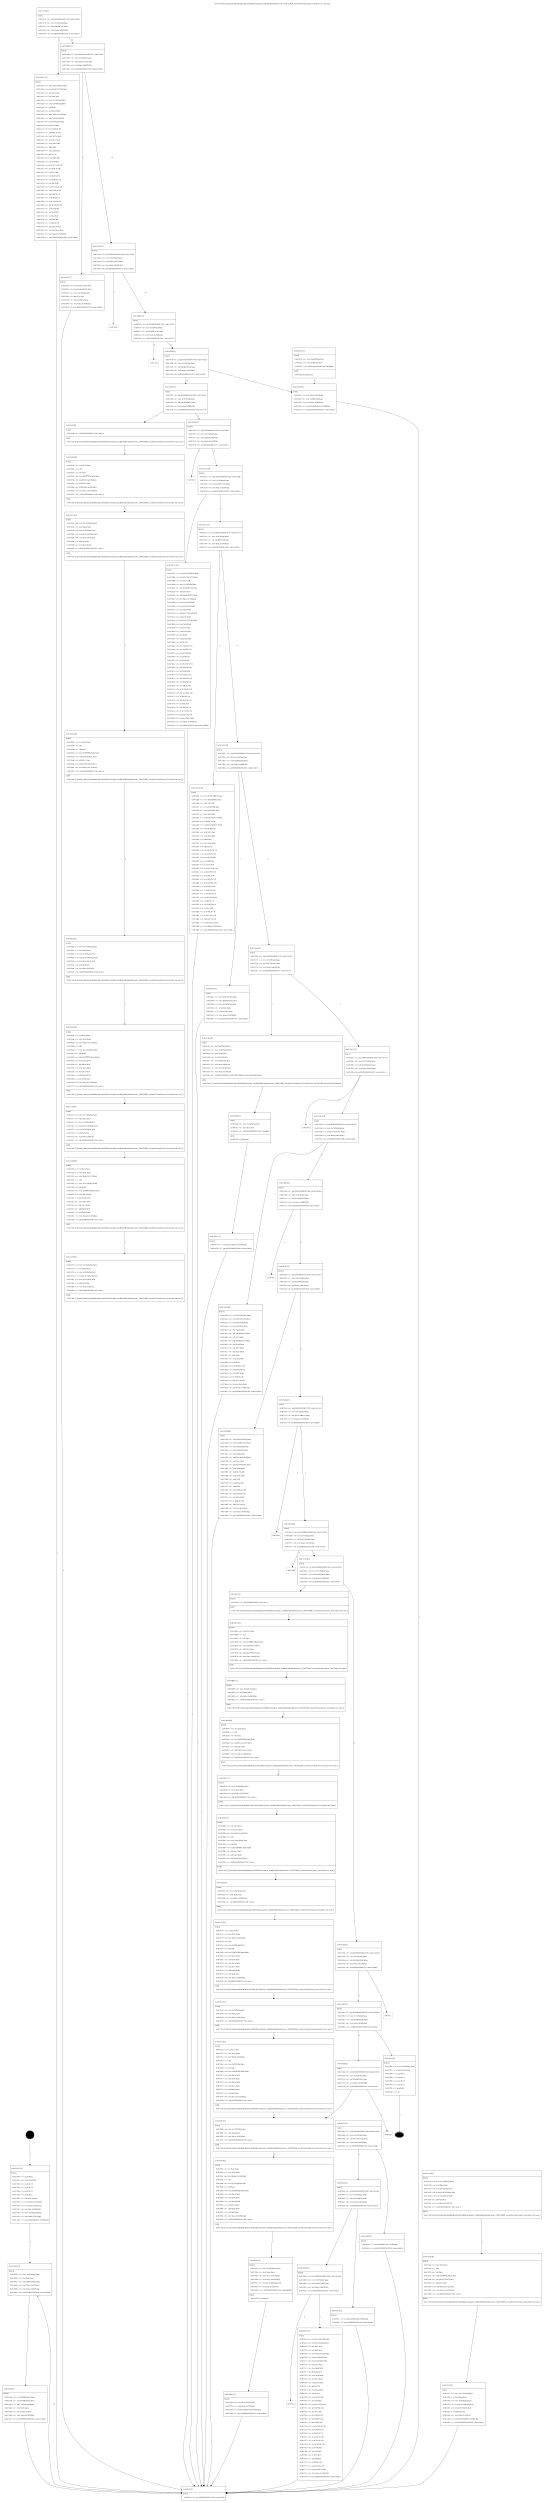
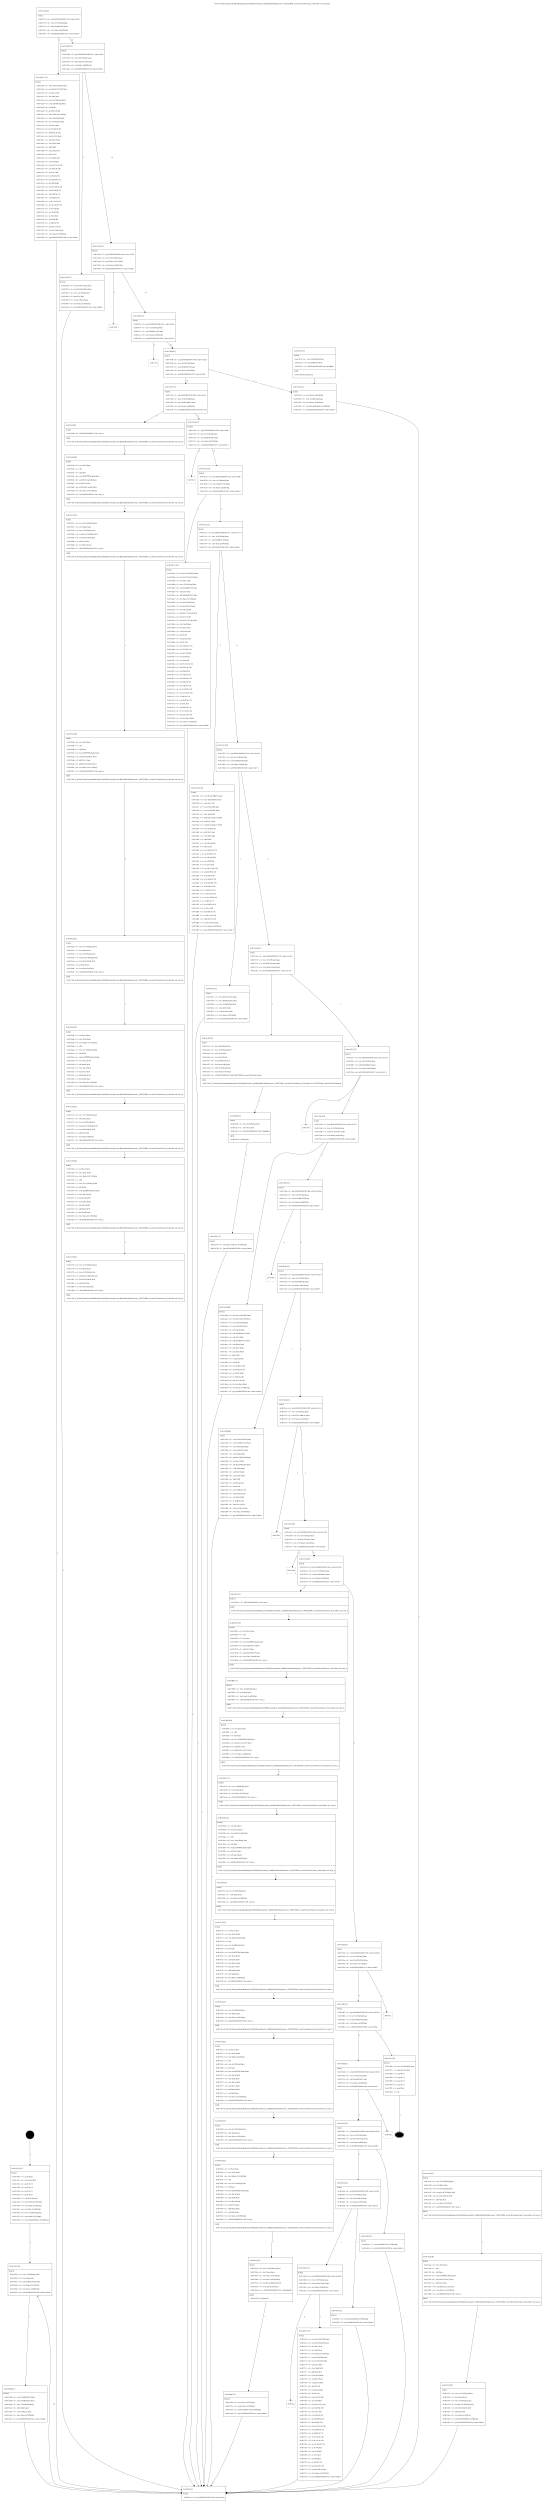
(341, 2105) -> (358, 2104)
